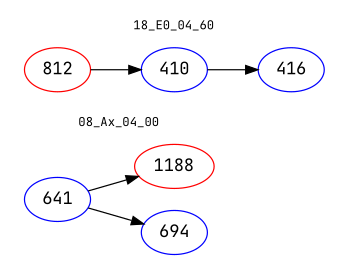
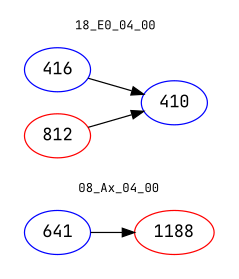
(174, 26) -> (116, 26)
(227, 70) -> (110, 85)
(174, 232) -> none
